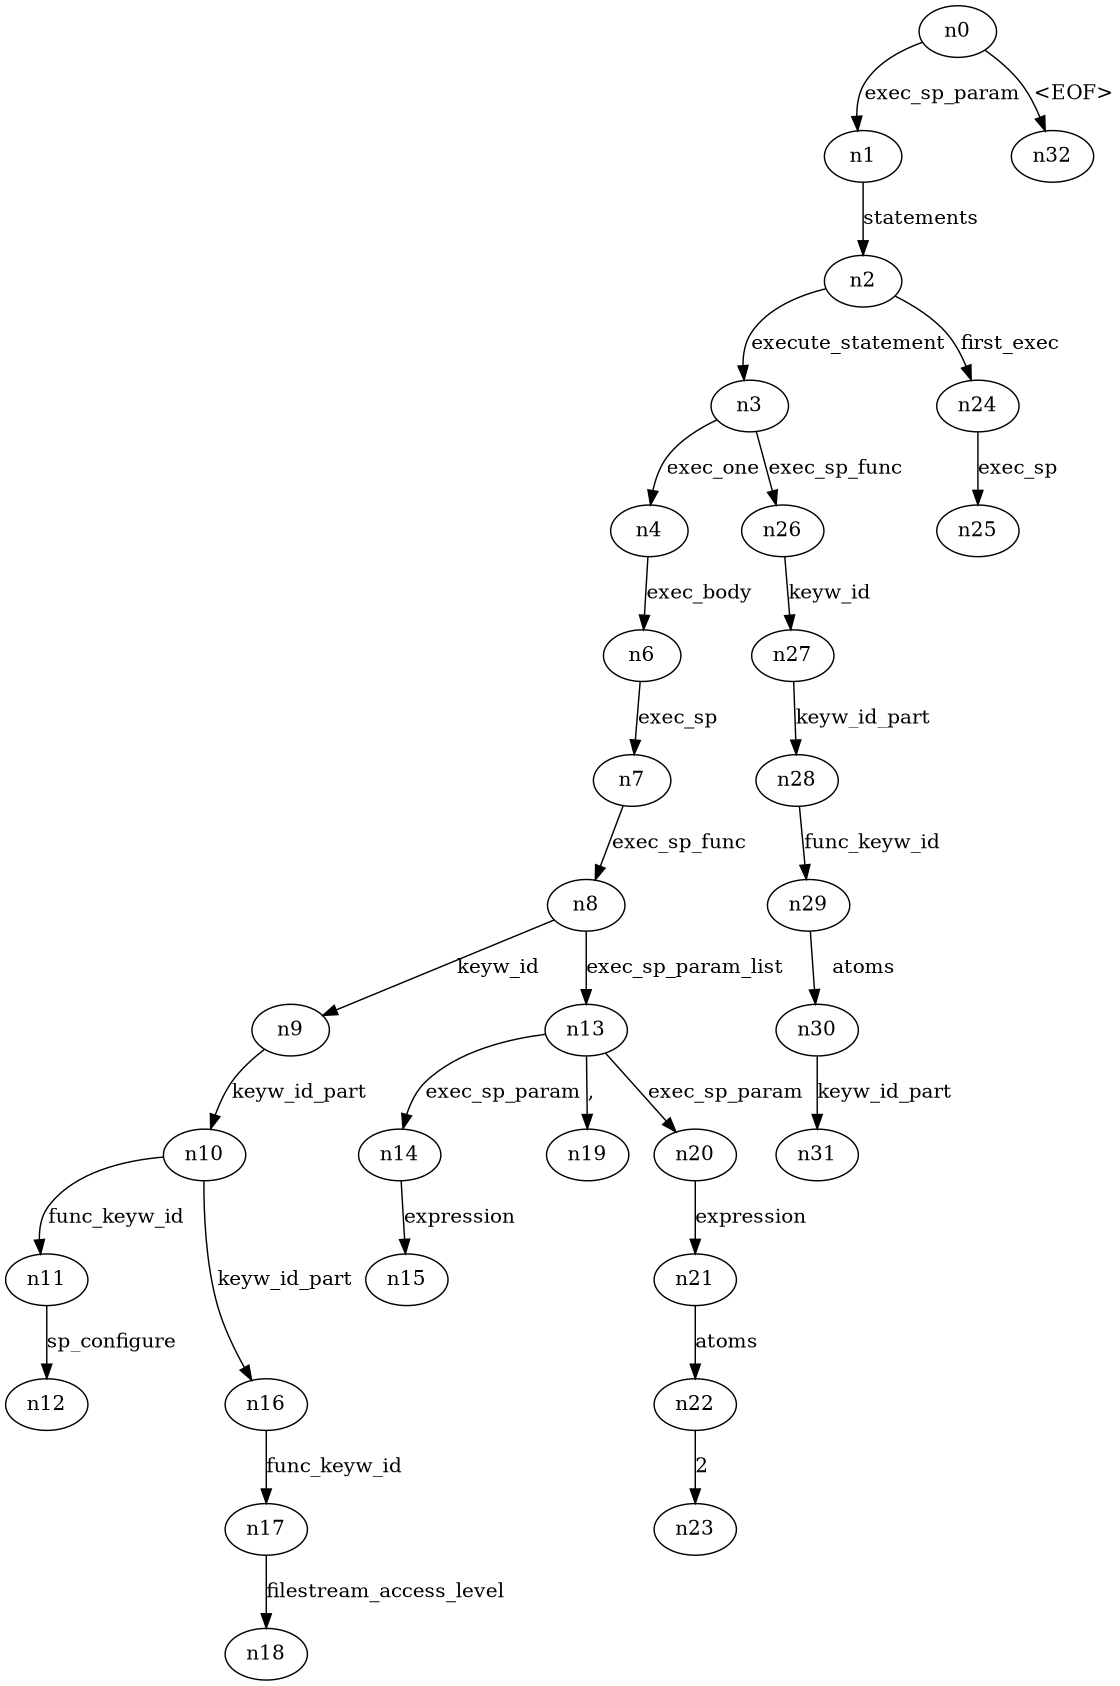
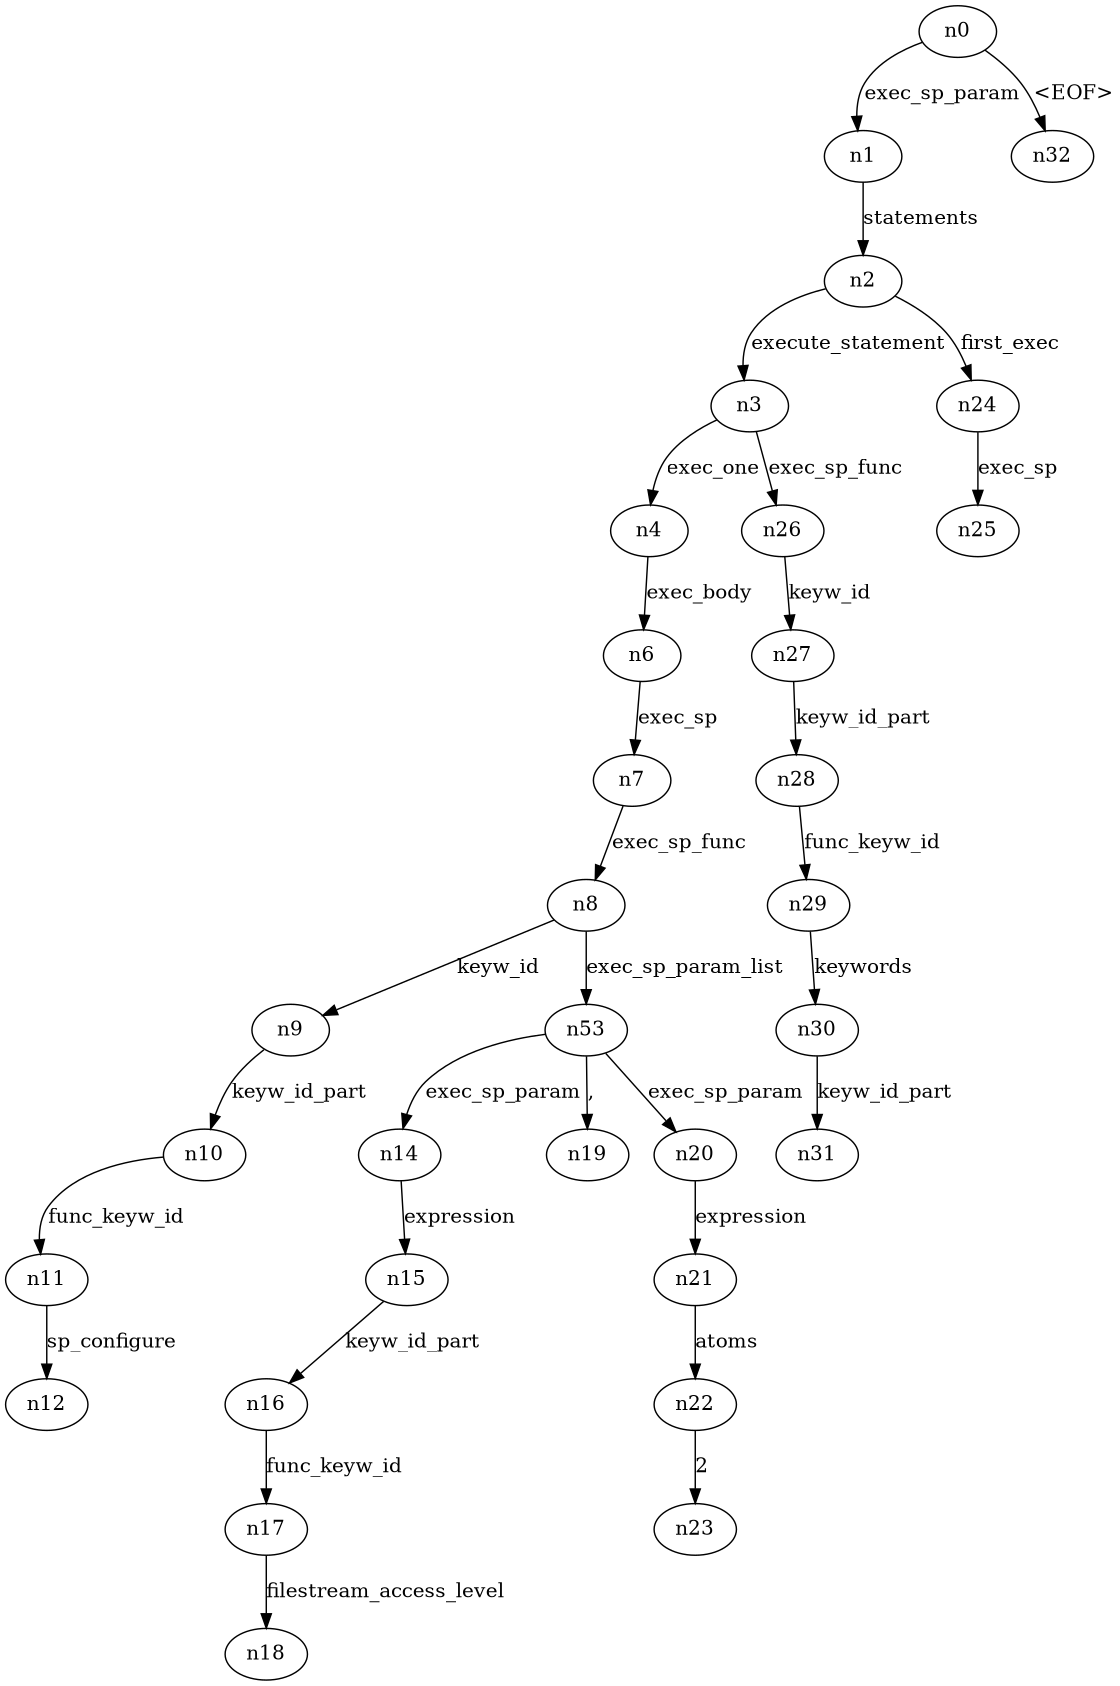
(864, 968) -> (864, 968)
(586, 1030) -> (586, 1030)
(211, 1277) -> (342, 1337)
